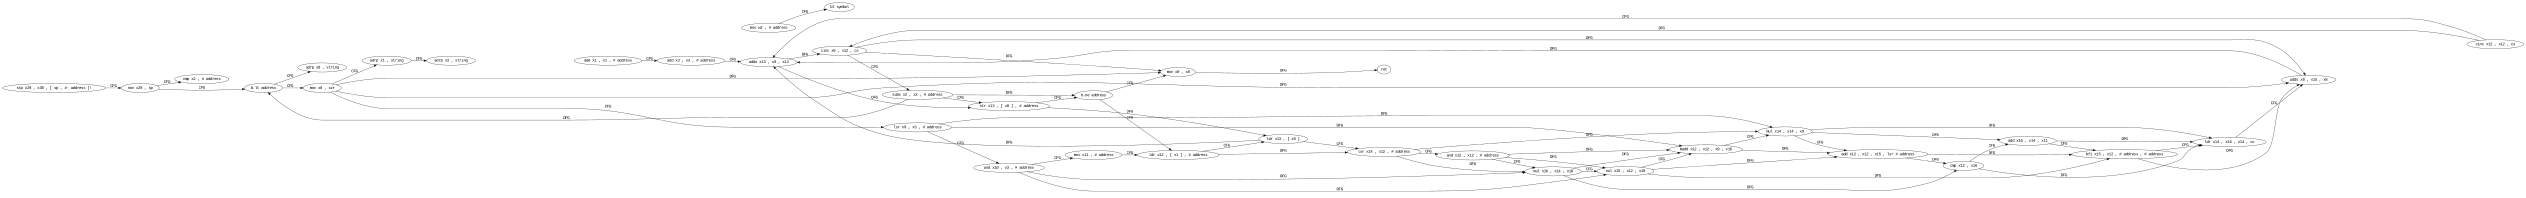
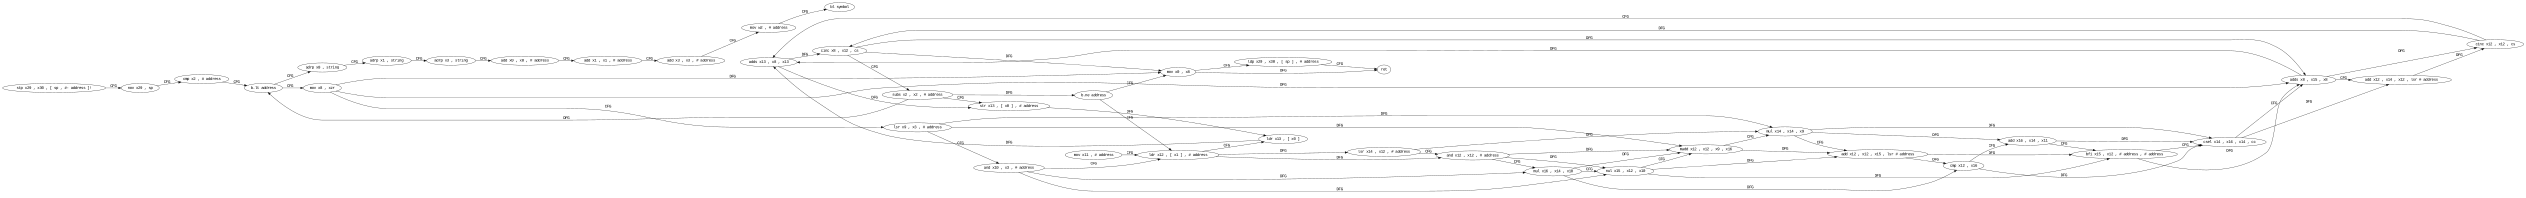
none -> (525, 61)
(731, 61) -> (729, 45)
none -> (1283, 62)
none -> (2401, 62)
(353, 75) -> (353, 64)
none -> (2401, 80)
(200, 90) -> (233, 84)
(1055, 100) -> none
(2230, 142) -> (2230, 142)
(1330, 145) -> none
none -> (1327, 159)
(1051, 161) -> (1101, 167)
(1459, 169) -> none
